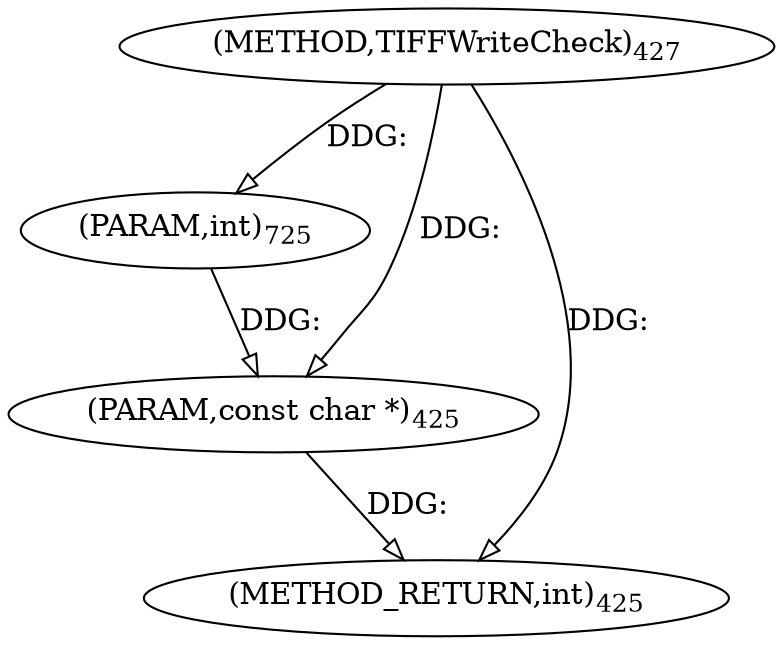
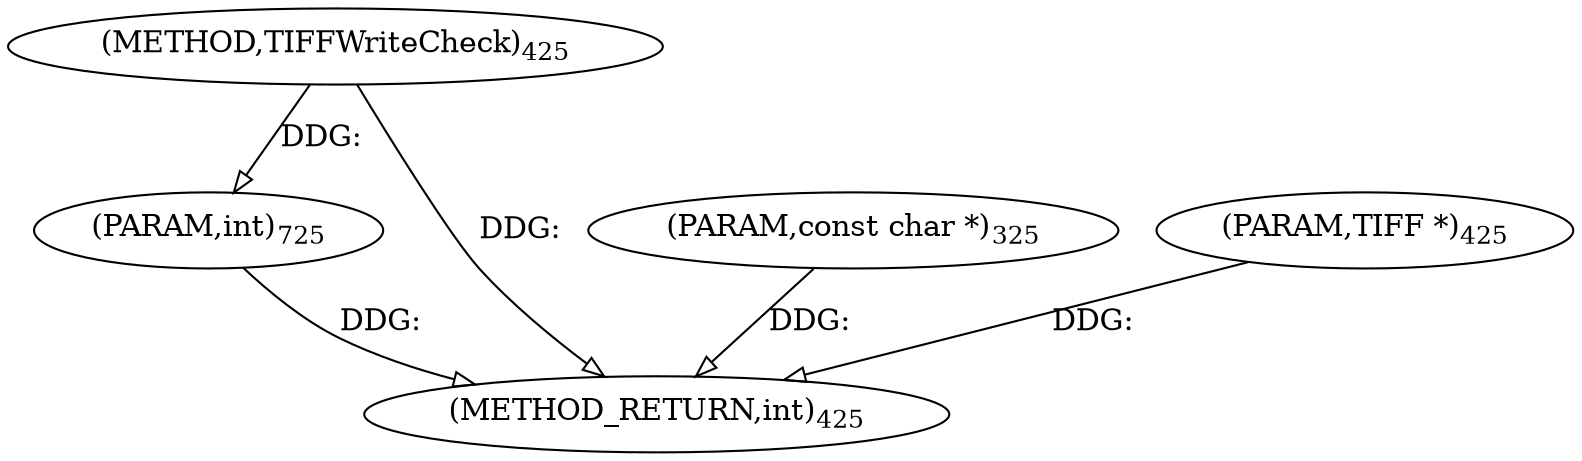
(657, 43) -> (546, 43)
none -> (1365, 230)
(404, 233) -> none
(230, 313) -> (341, 339)
(436, 411) -> (1016, 227)
